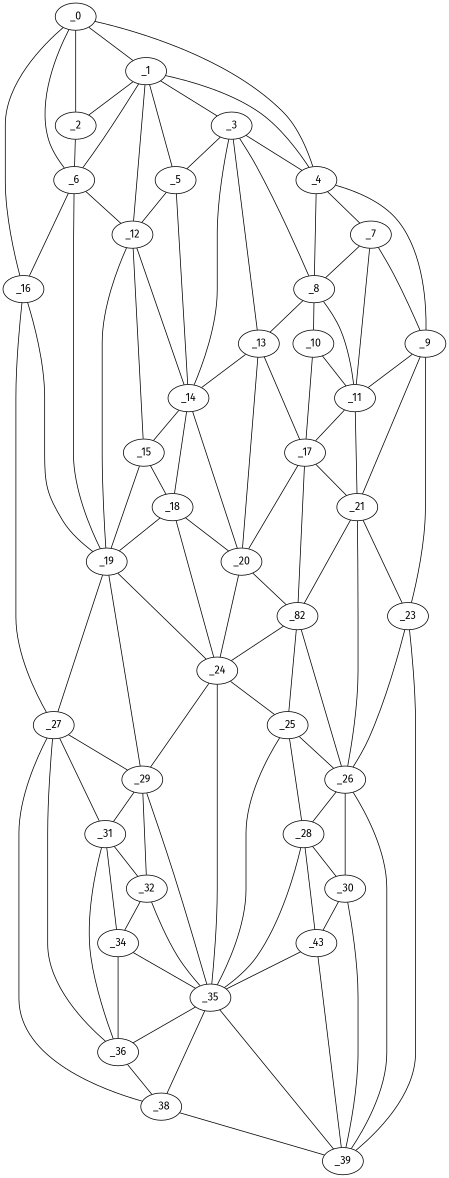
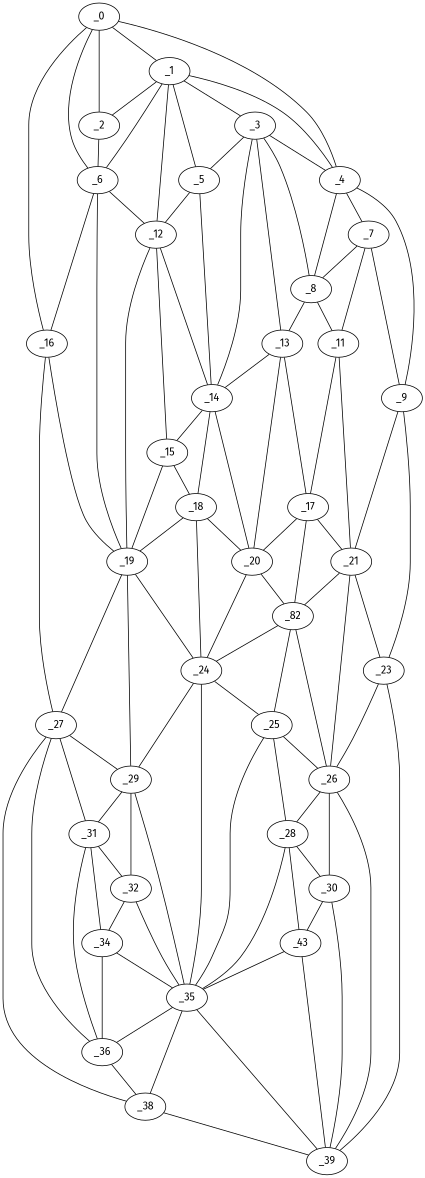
(313, 344) -> none
(390, 371) -> none
